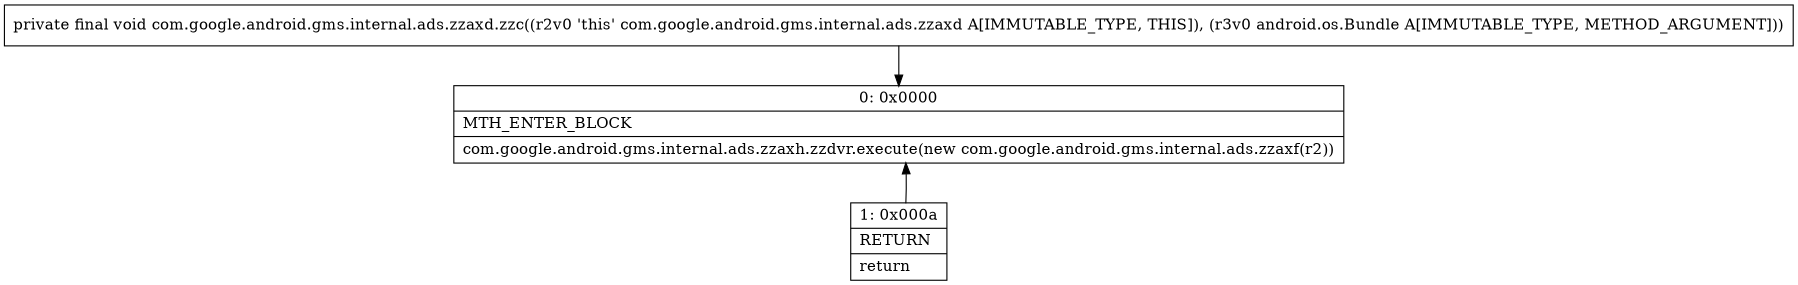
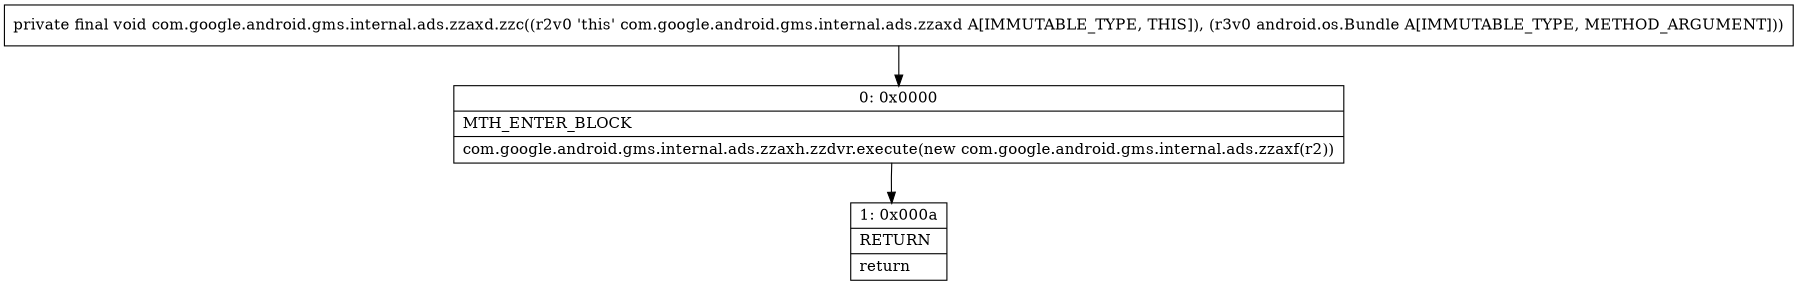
(906, 189) -> (891, 177)
